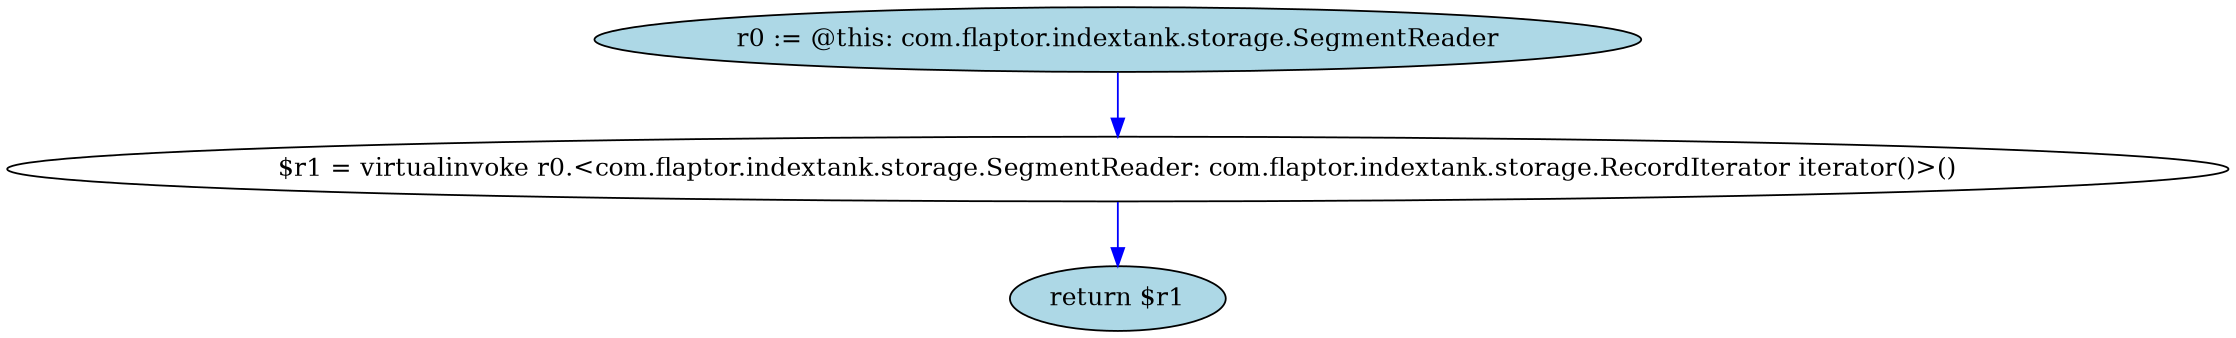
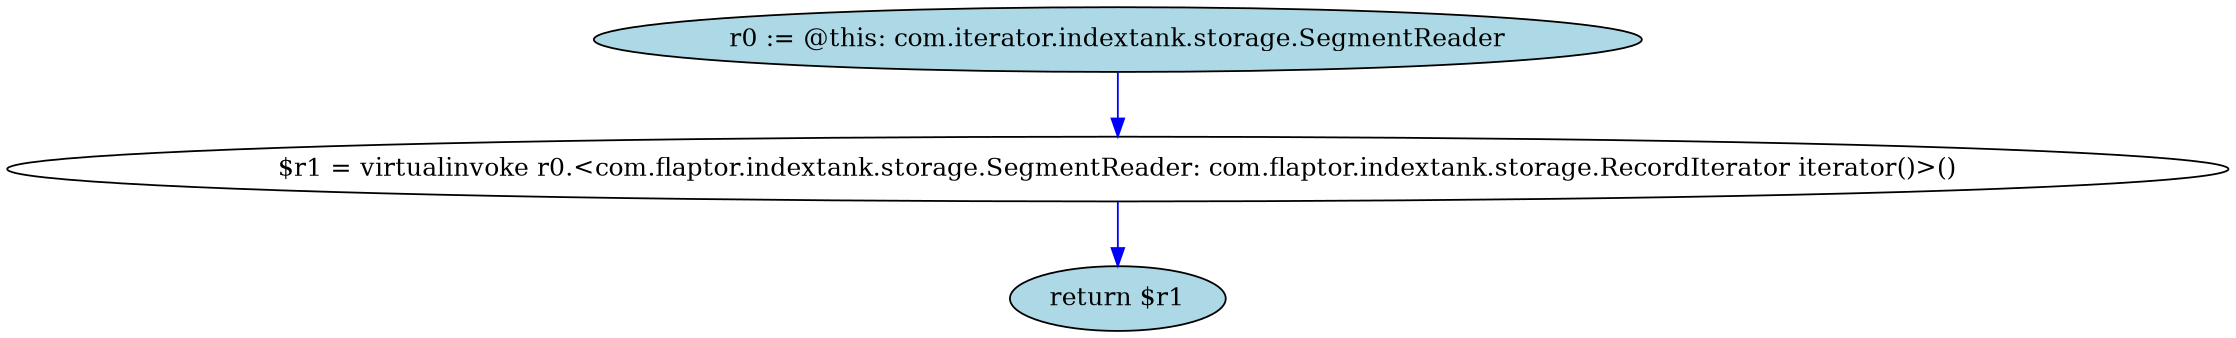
(1118, 40) -> (1118, 40)
